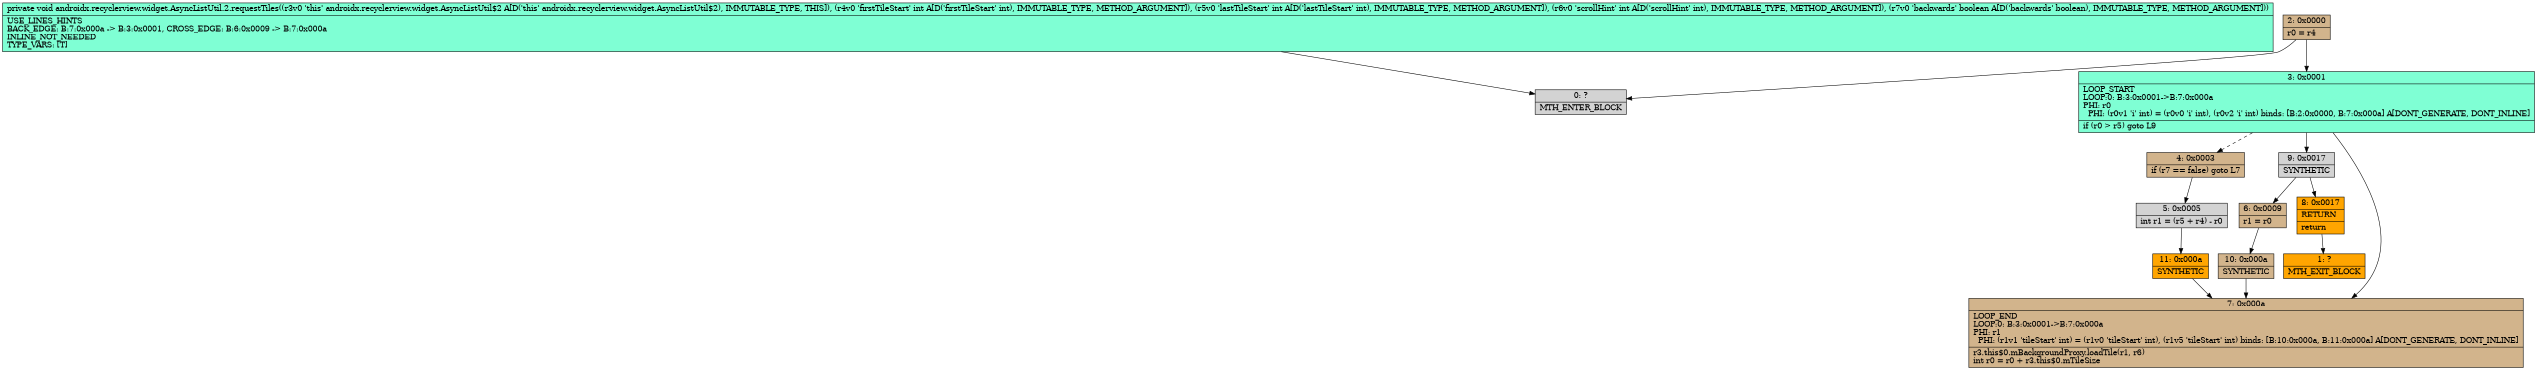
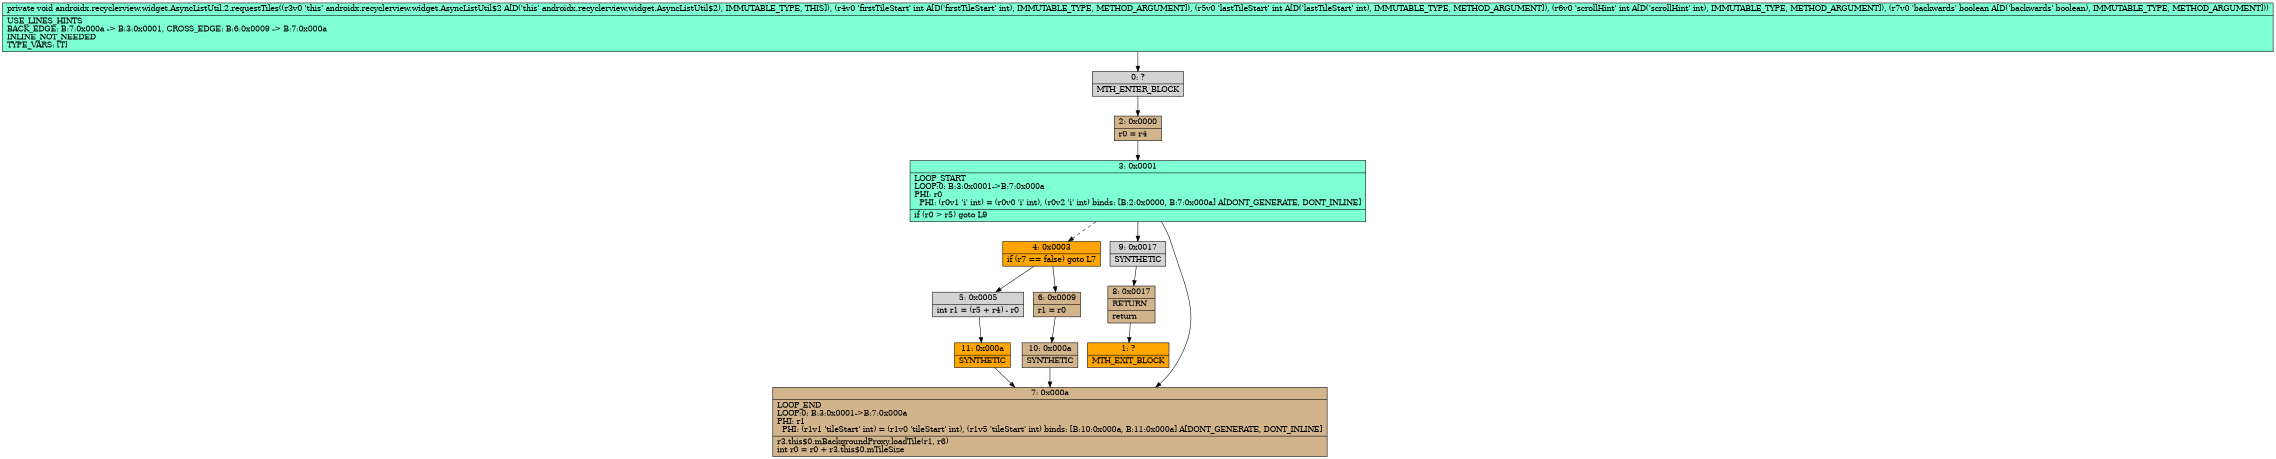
(1966, 77) -> (1138, 103)
(2196, 165) -> (1052, 254)
(2286, 188) -> (1054, 277)
(2321, 216) -> (1131, 305)
